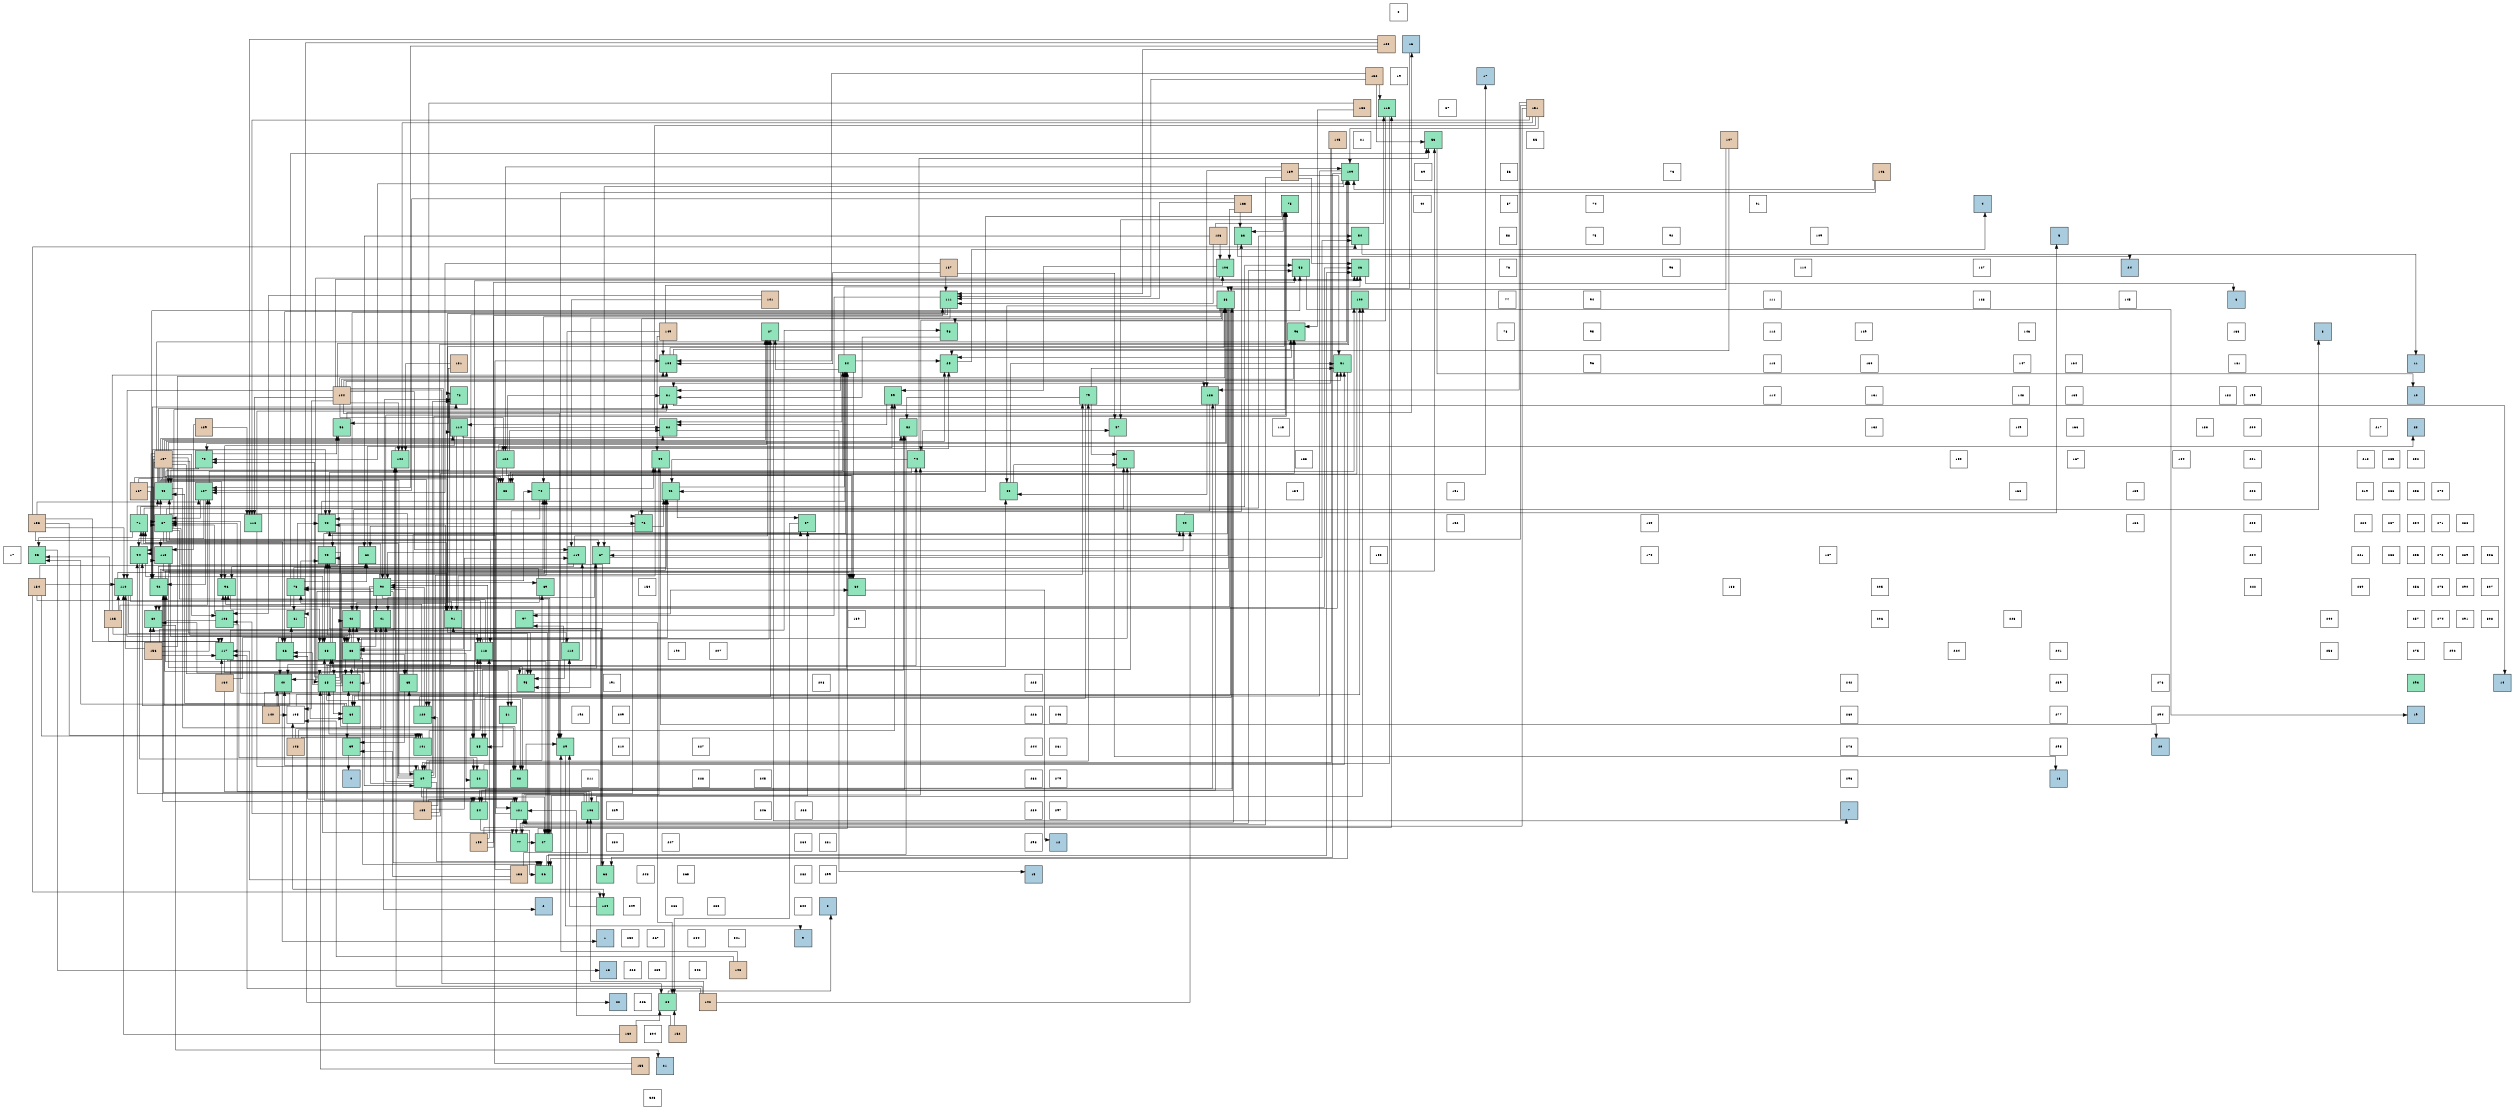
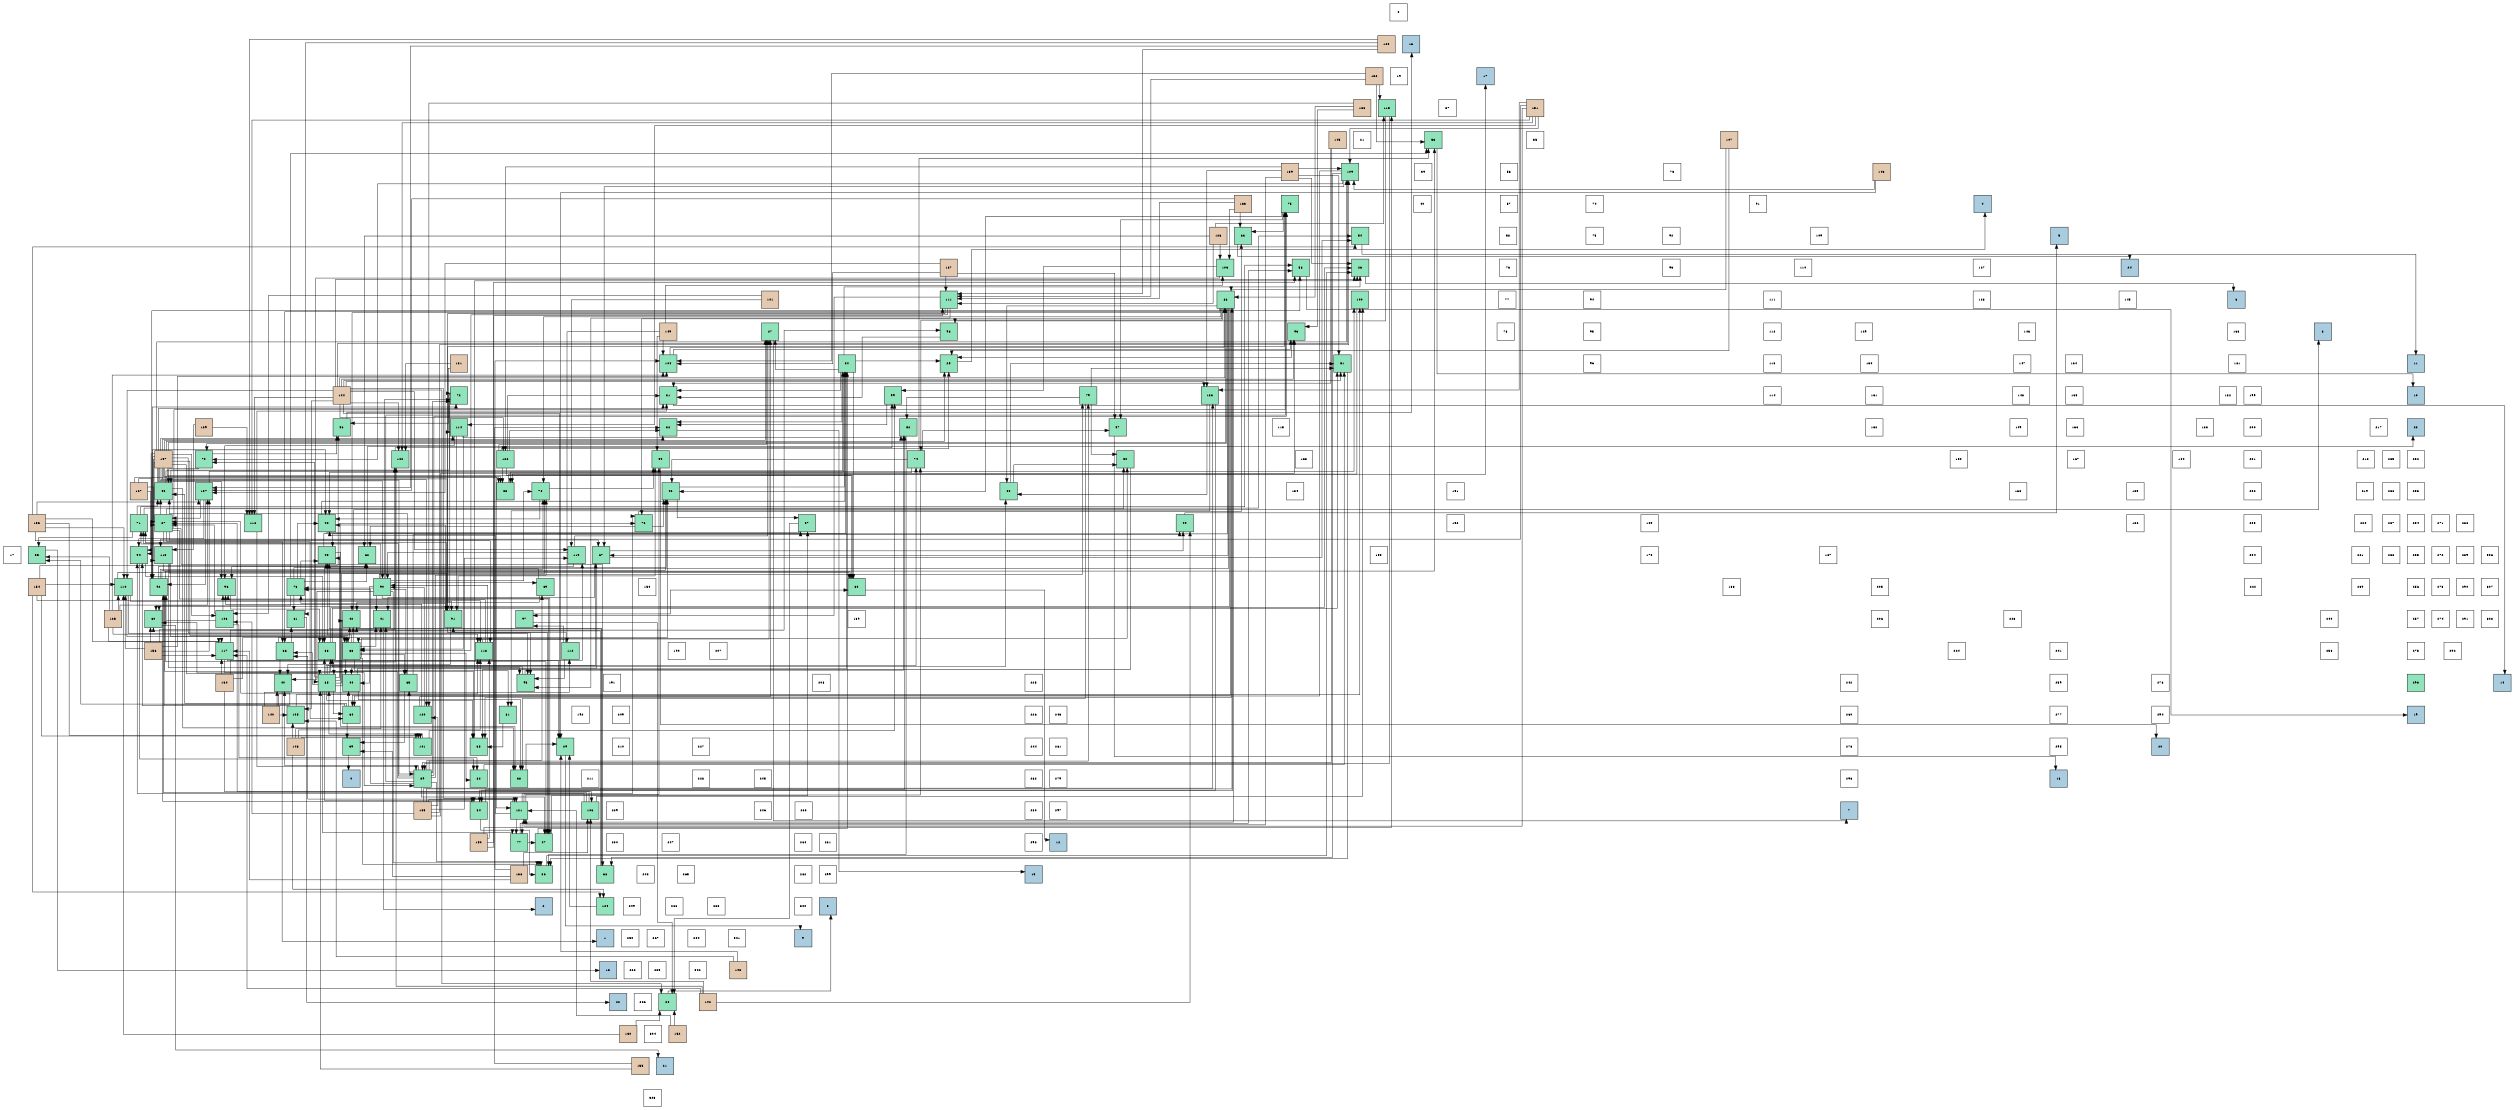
(1410, 261) -> (1315, 297)
(2441, 491) -> none
(296, 715) -> (296, 715)
